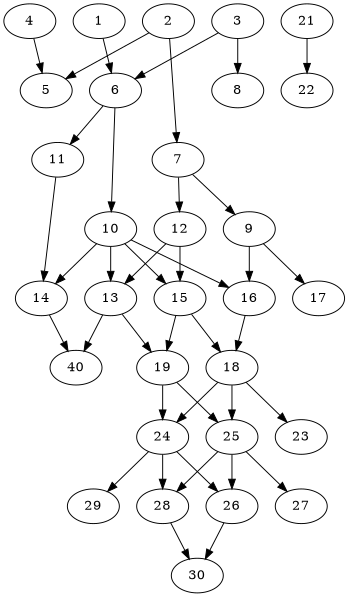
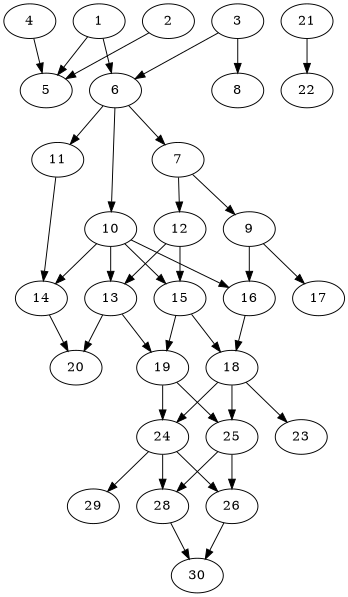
none -> (76, 52)
(173, 86) -> (143, 122)
(76, 368) -> (76, 368)
(301, 506) -> none
